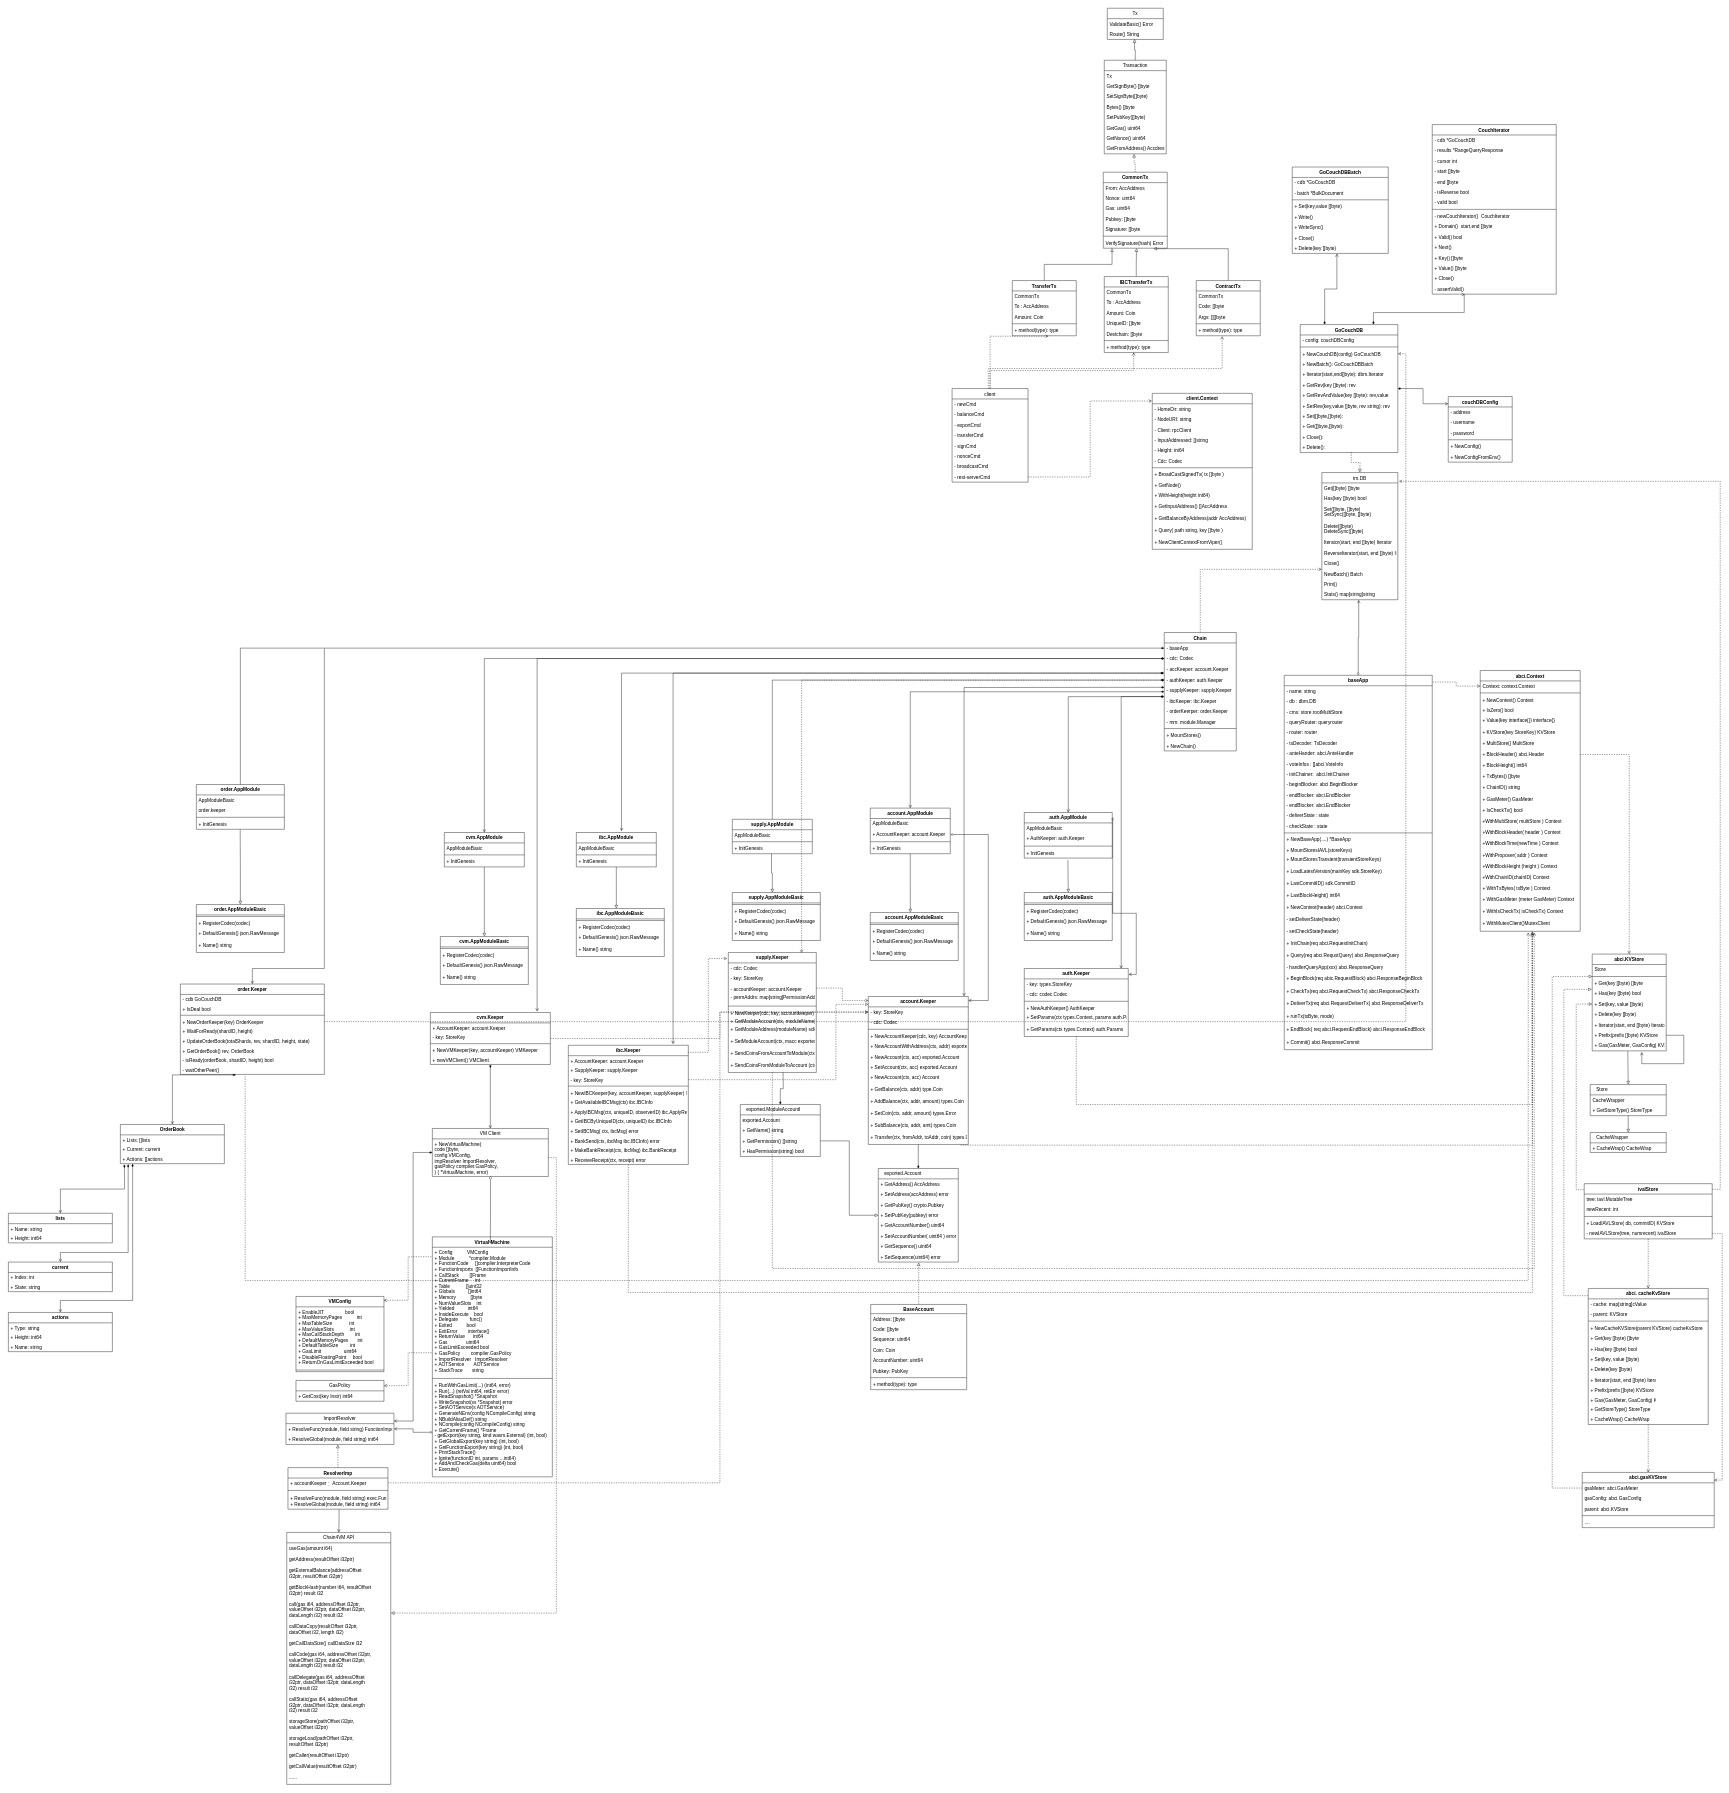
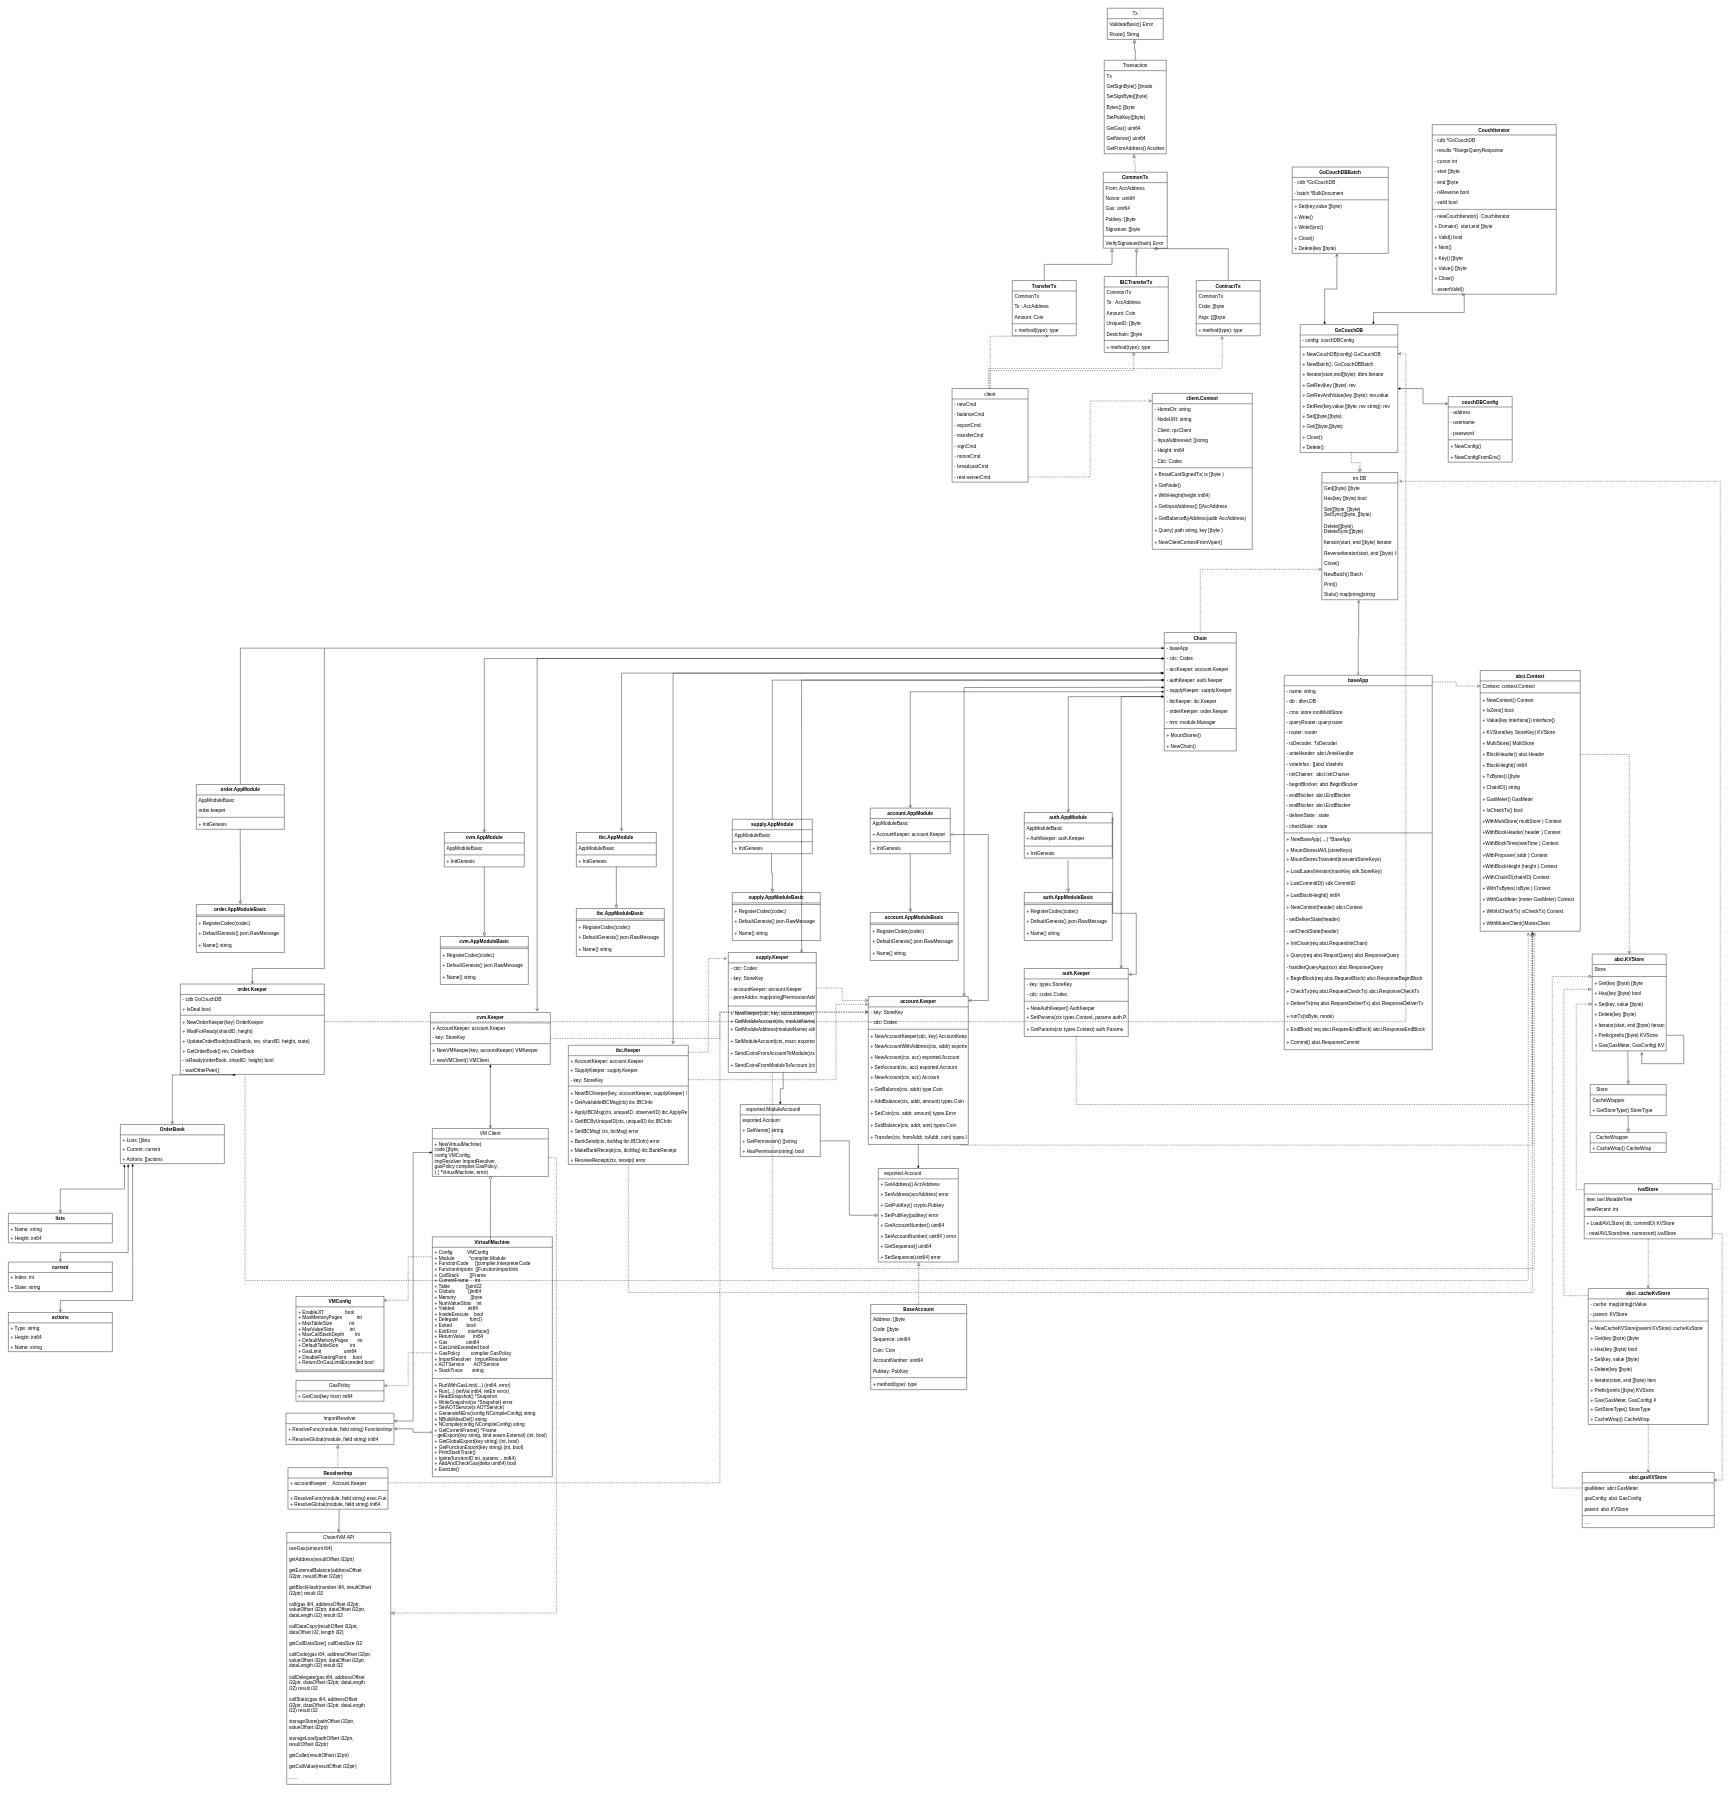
(1132, 86) -> (1132, 86)
(802, 816) -> (802, 816)
